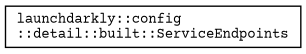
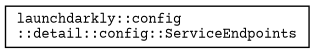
(153, 27) -> (157, 27)
